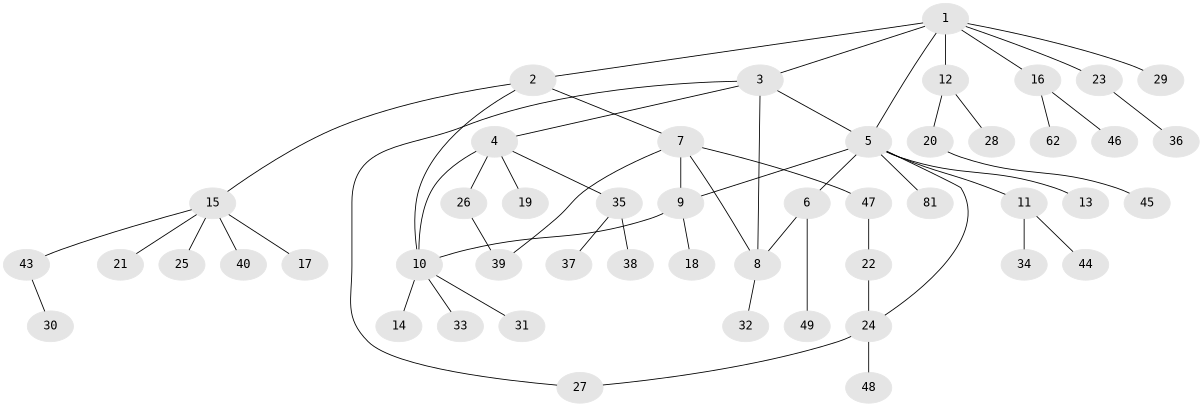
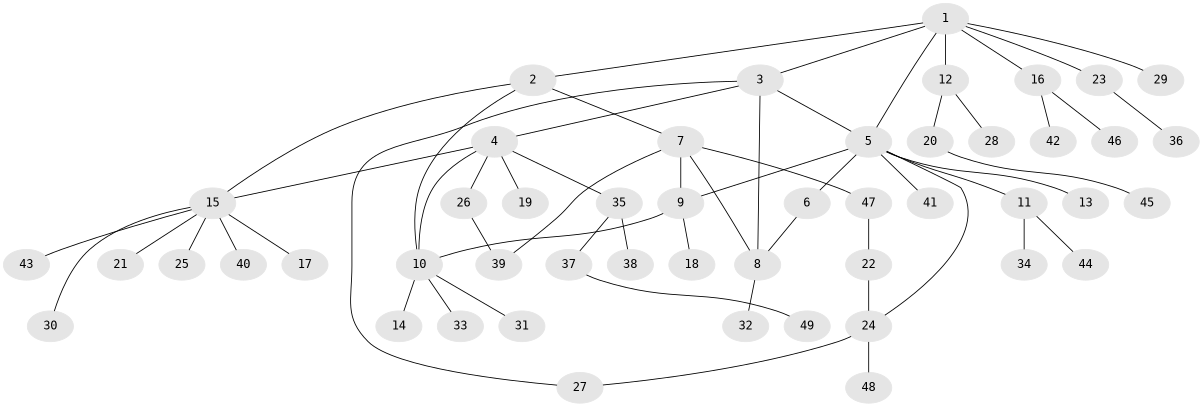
(1053, 142) -> (1053, 142)
none -> (354, 173)
(930, 203) -> (930, 203)
(807, 265) -> (688, 296)
(38, 296) -> (98, 243)
